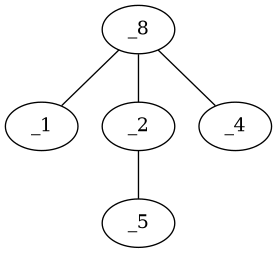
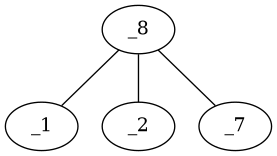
(235, 126) -> (235, 126)
(138, 223) -> none
